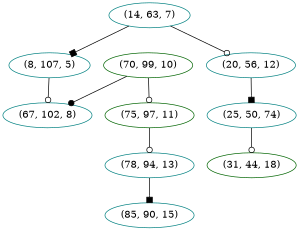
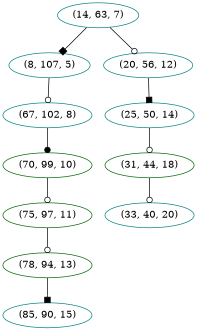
(100, 89) -> (47, 138)
(252, 115) -> (150, 115)
(150, 165) -> (47, 265)
none -> (150, 215)
